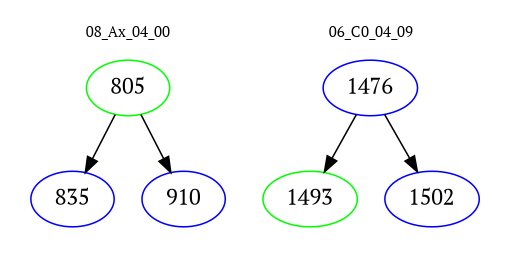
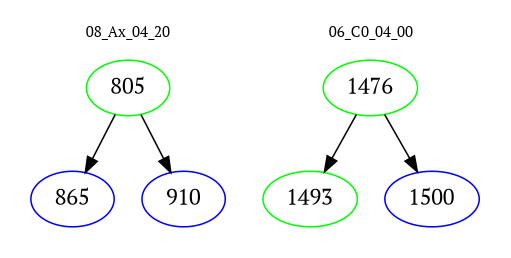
(128, 33) -> (128, 33)
(371, 33) -> (371, 33)
(370, 88) -> (370, 88)
(73, 199) -> (73, 199)
(432, 199) -> (432, 199)
